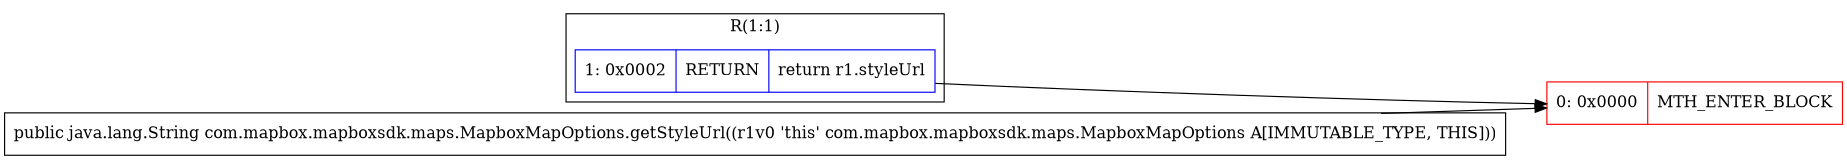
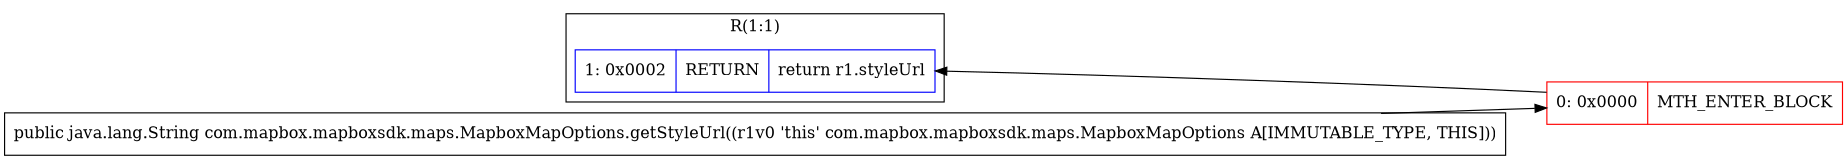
(1235, 95) -> (1247, 80)
